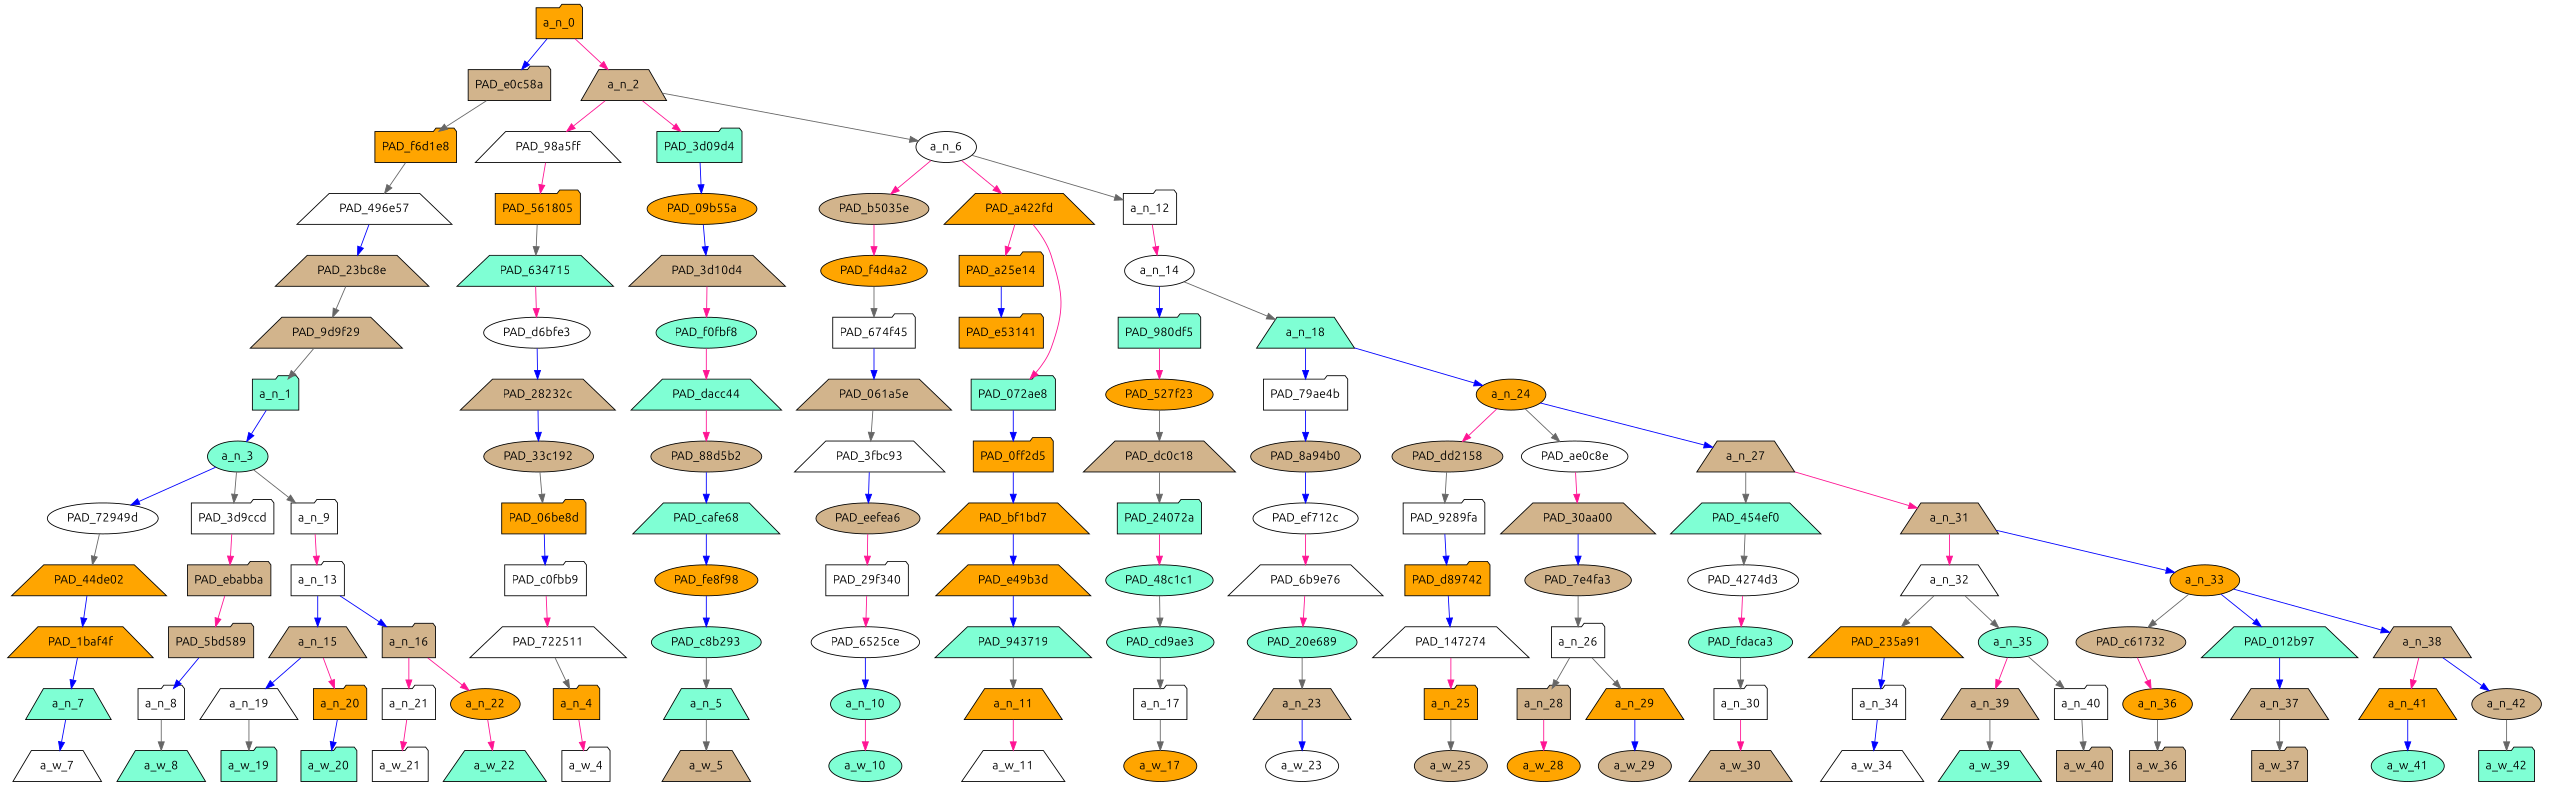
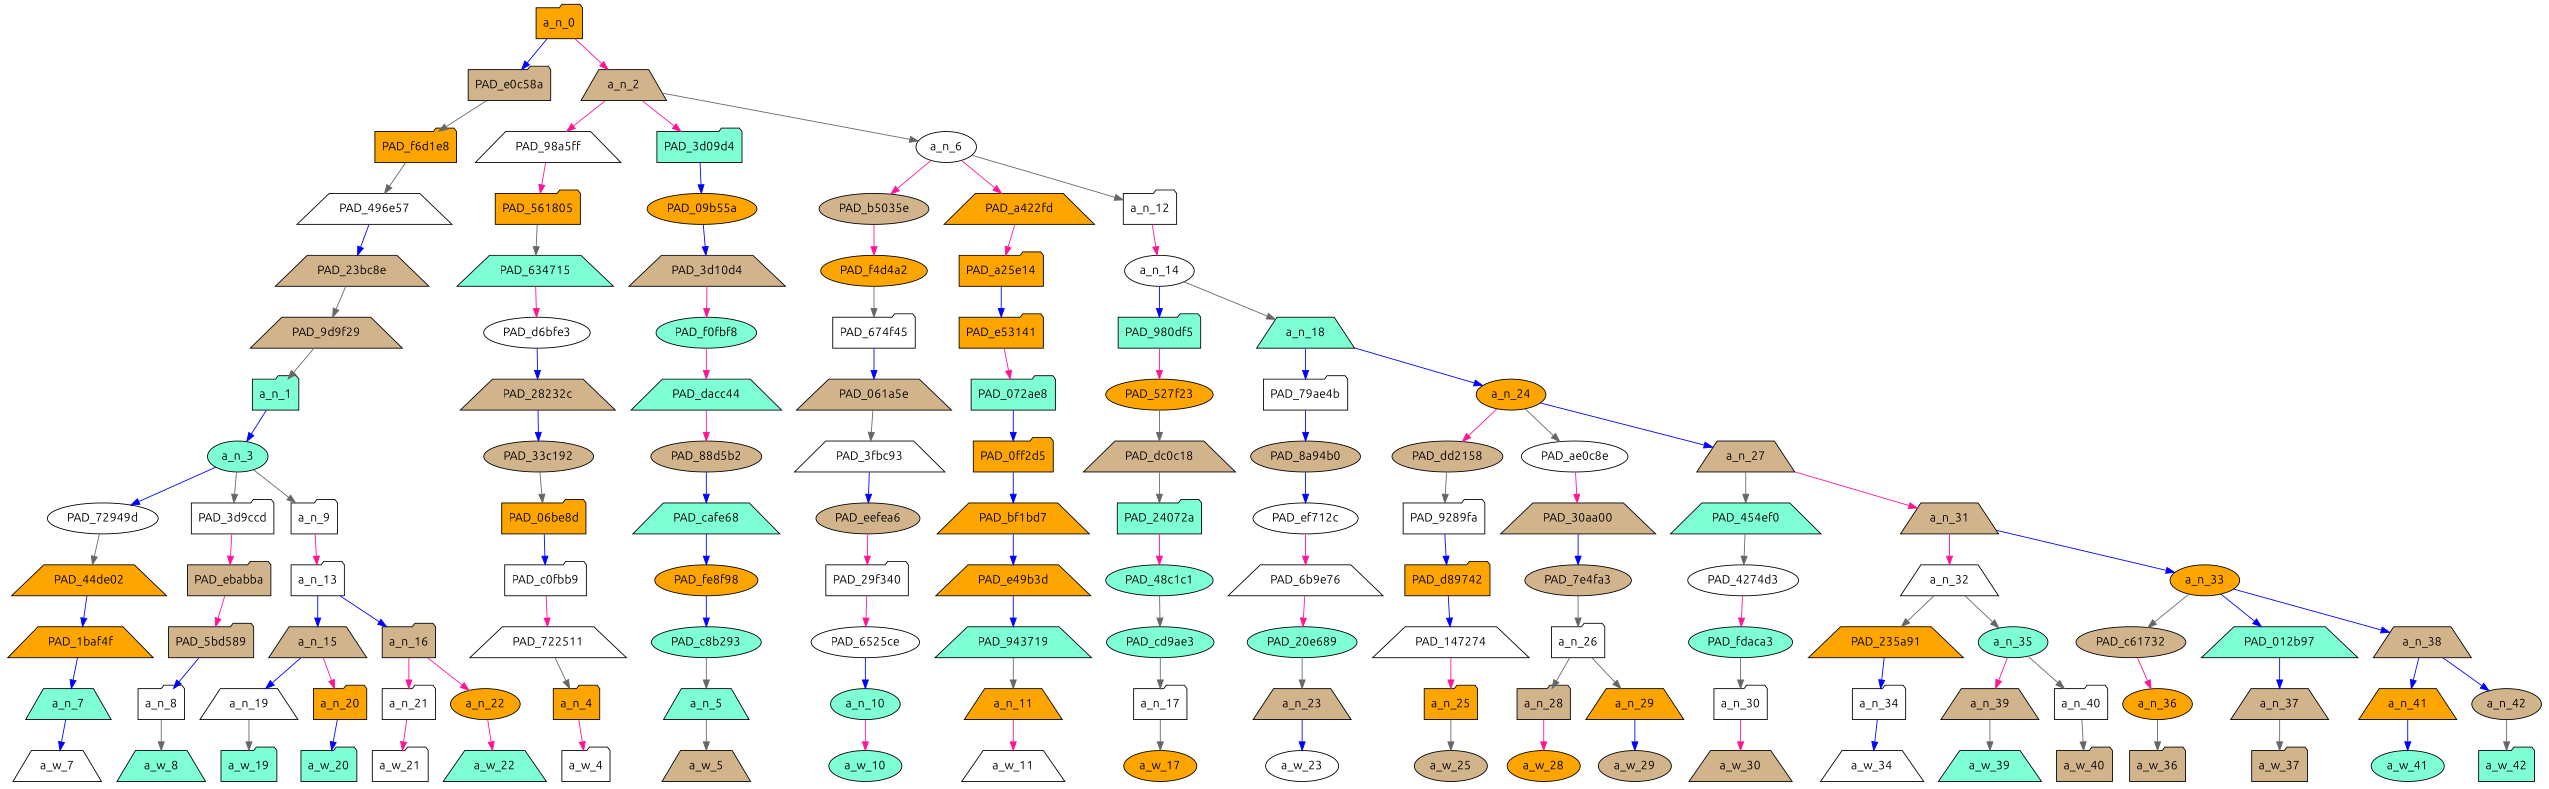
(1061, 298) -> (1006, 359)
(2416, 669) -> (2416, 669)
